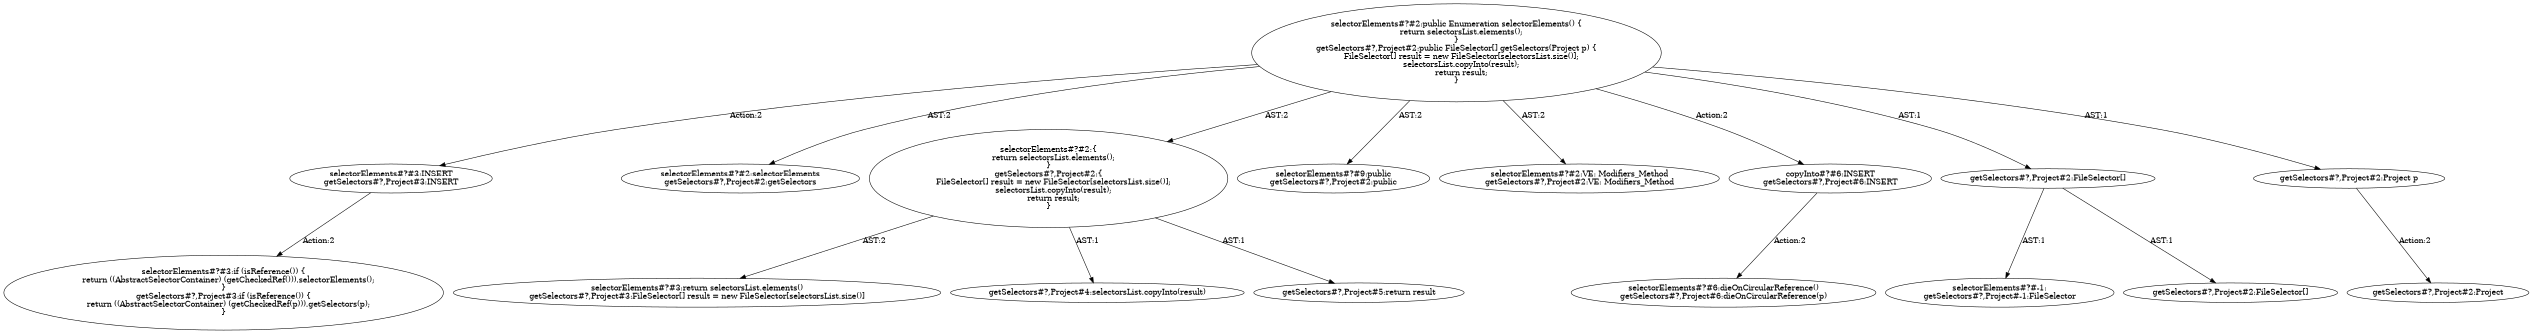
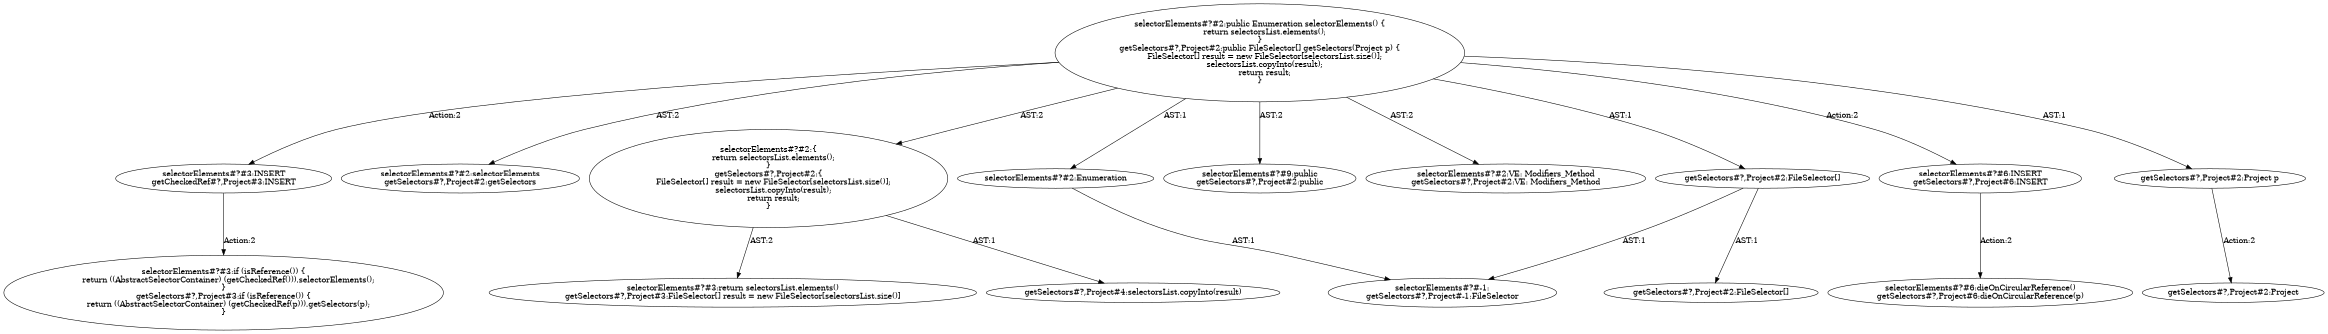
(391, 178) -> (224, 178)
none -> (1056, 178)
(1830, 178) -> (1980, 178)
(1359, 293) -> none
